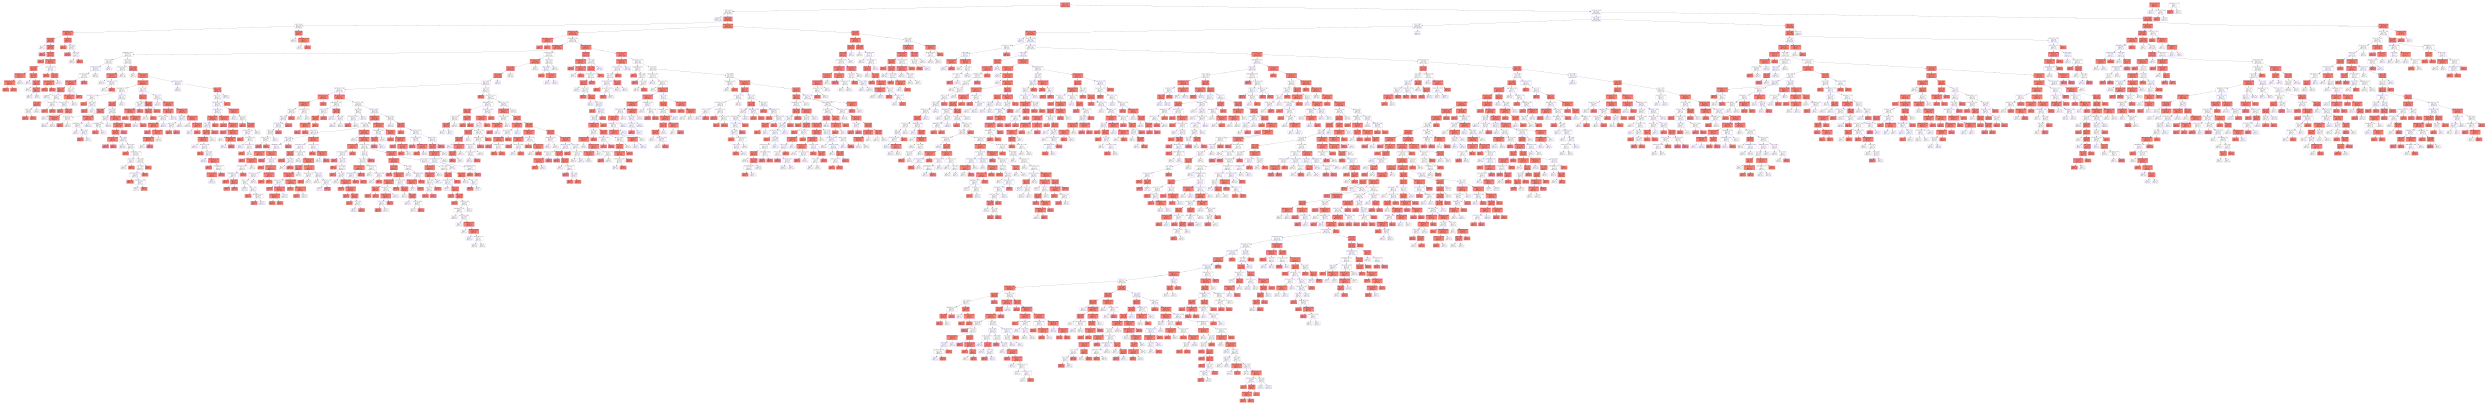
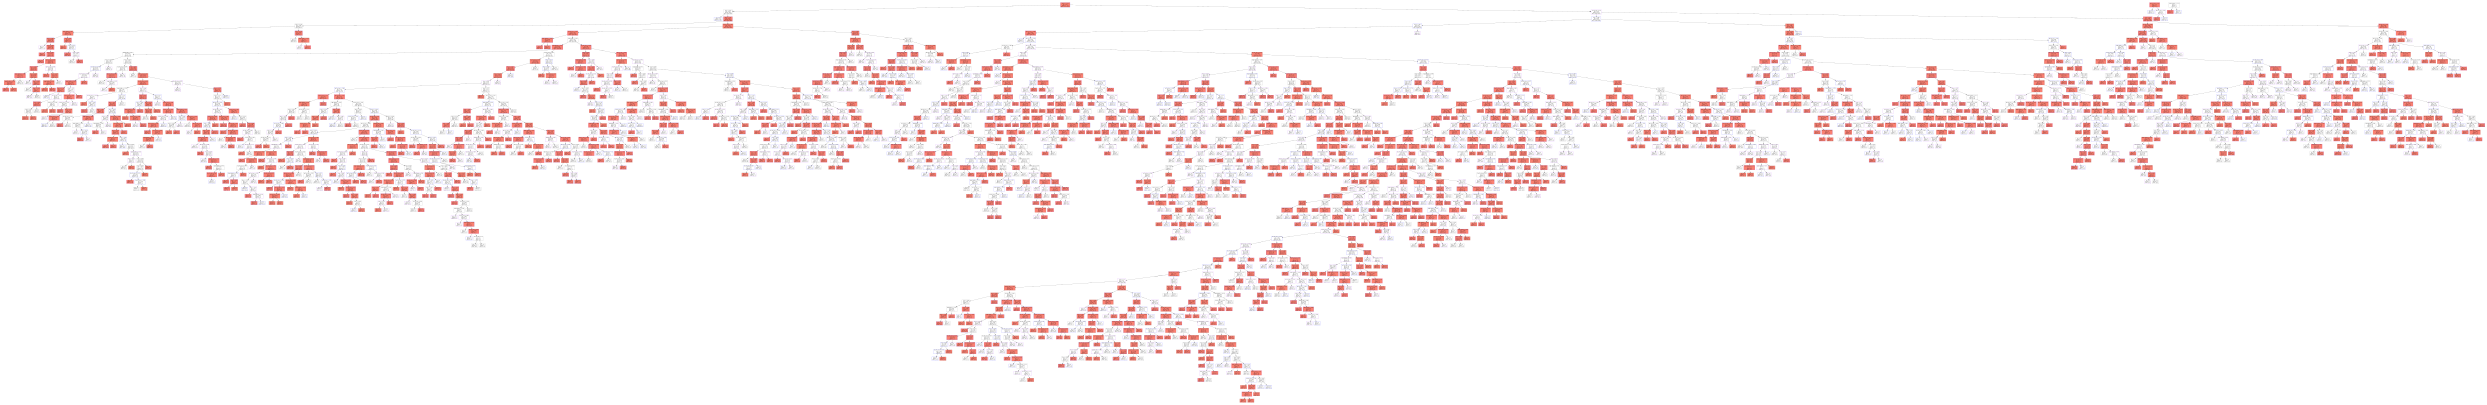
(1790, 83) -> none
